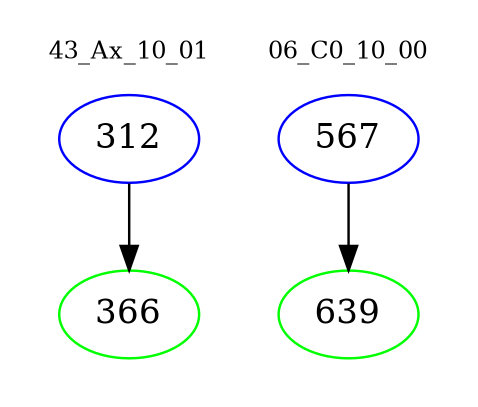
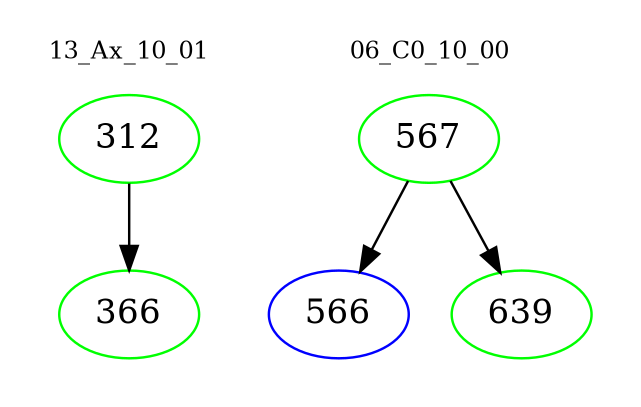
(129, 52) -> (129, 52)
(129, 139) -> (129, 139)
(349, 139) -> (429, 139)
none -> (339, 314)
